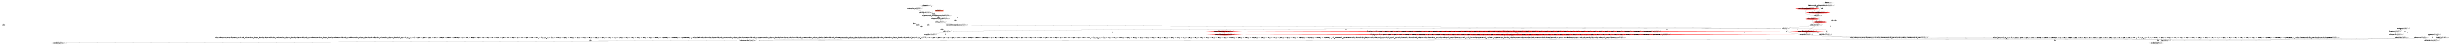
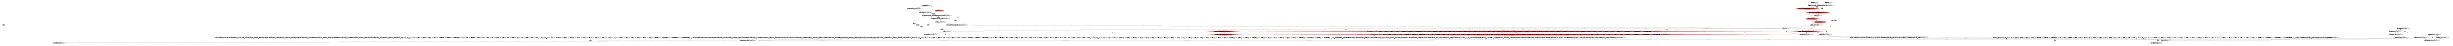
none -> (1814, 3)
